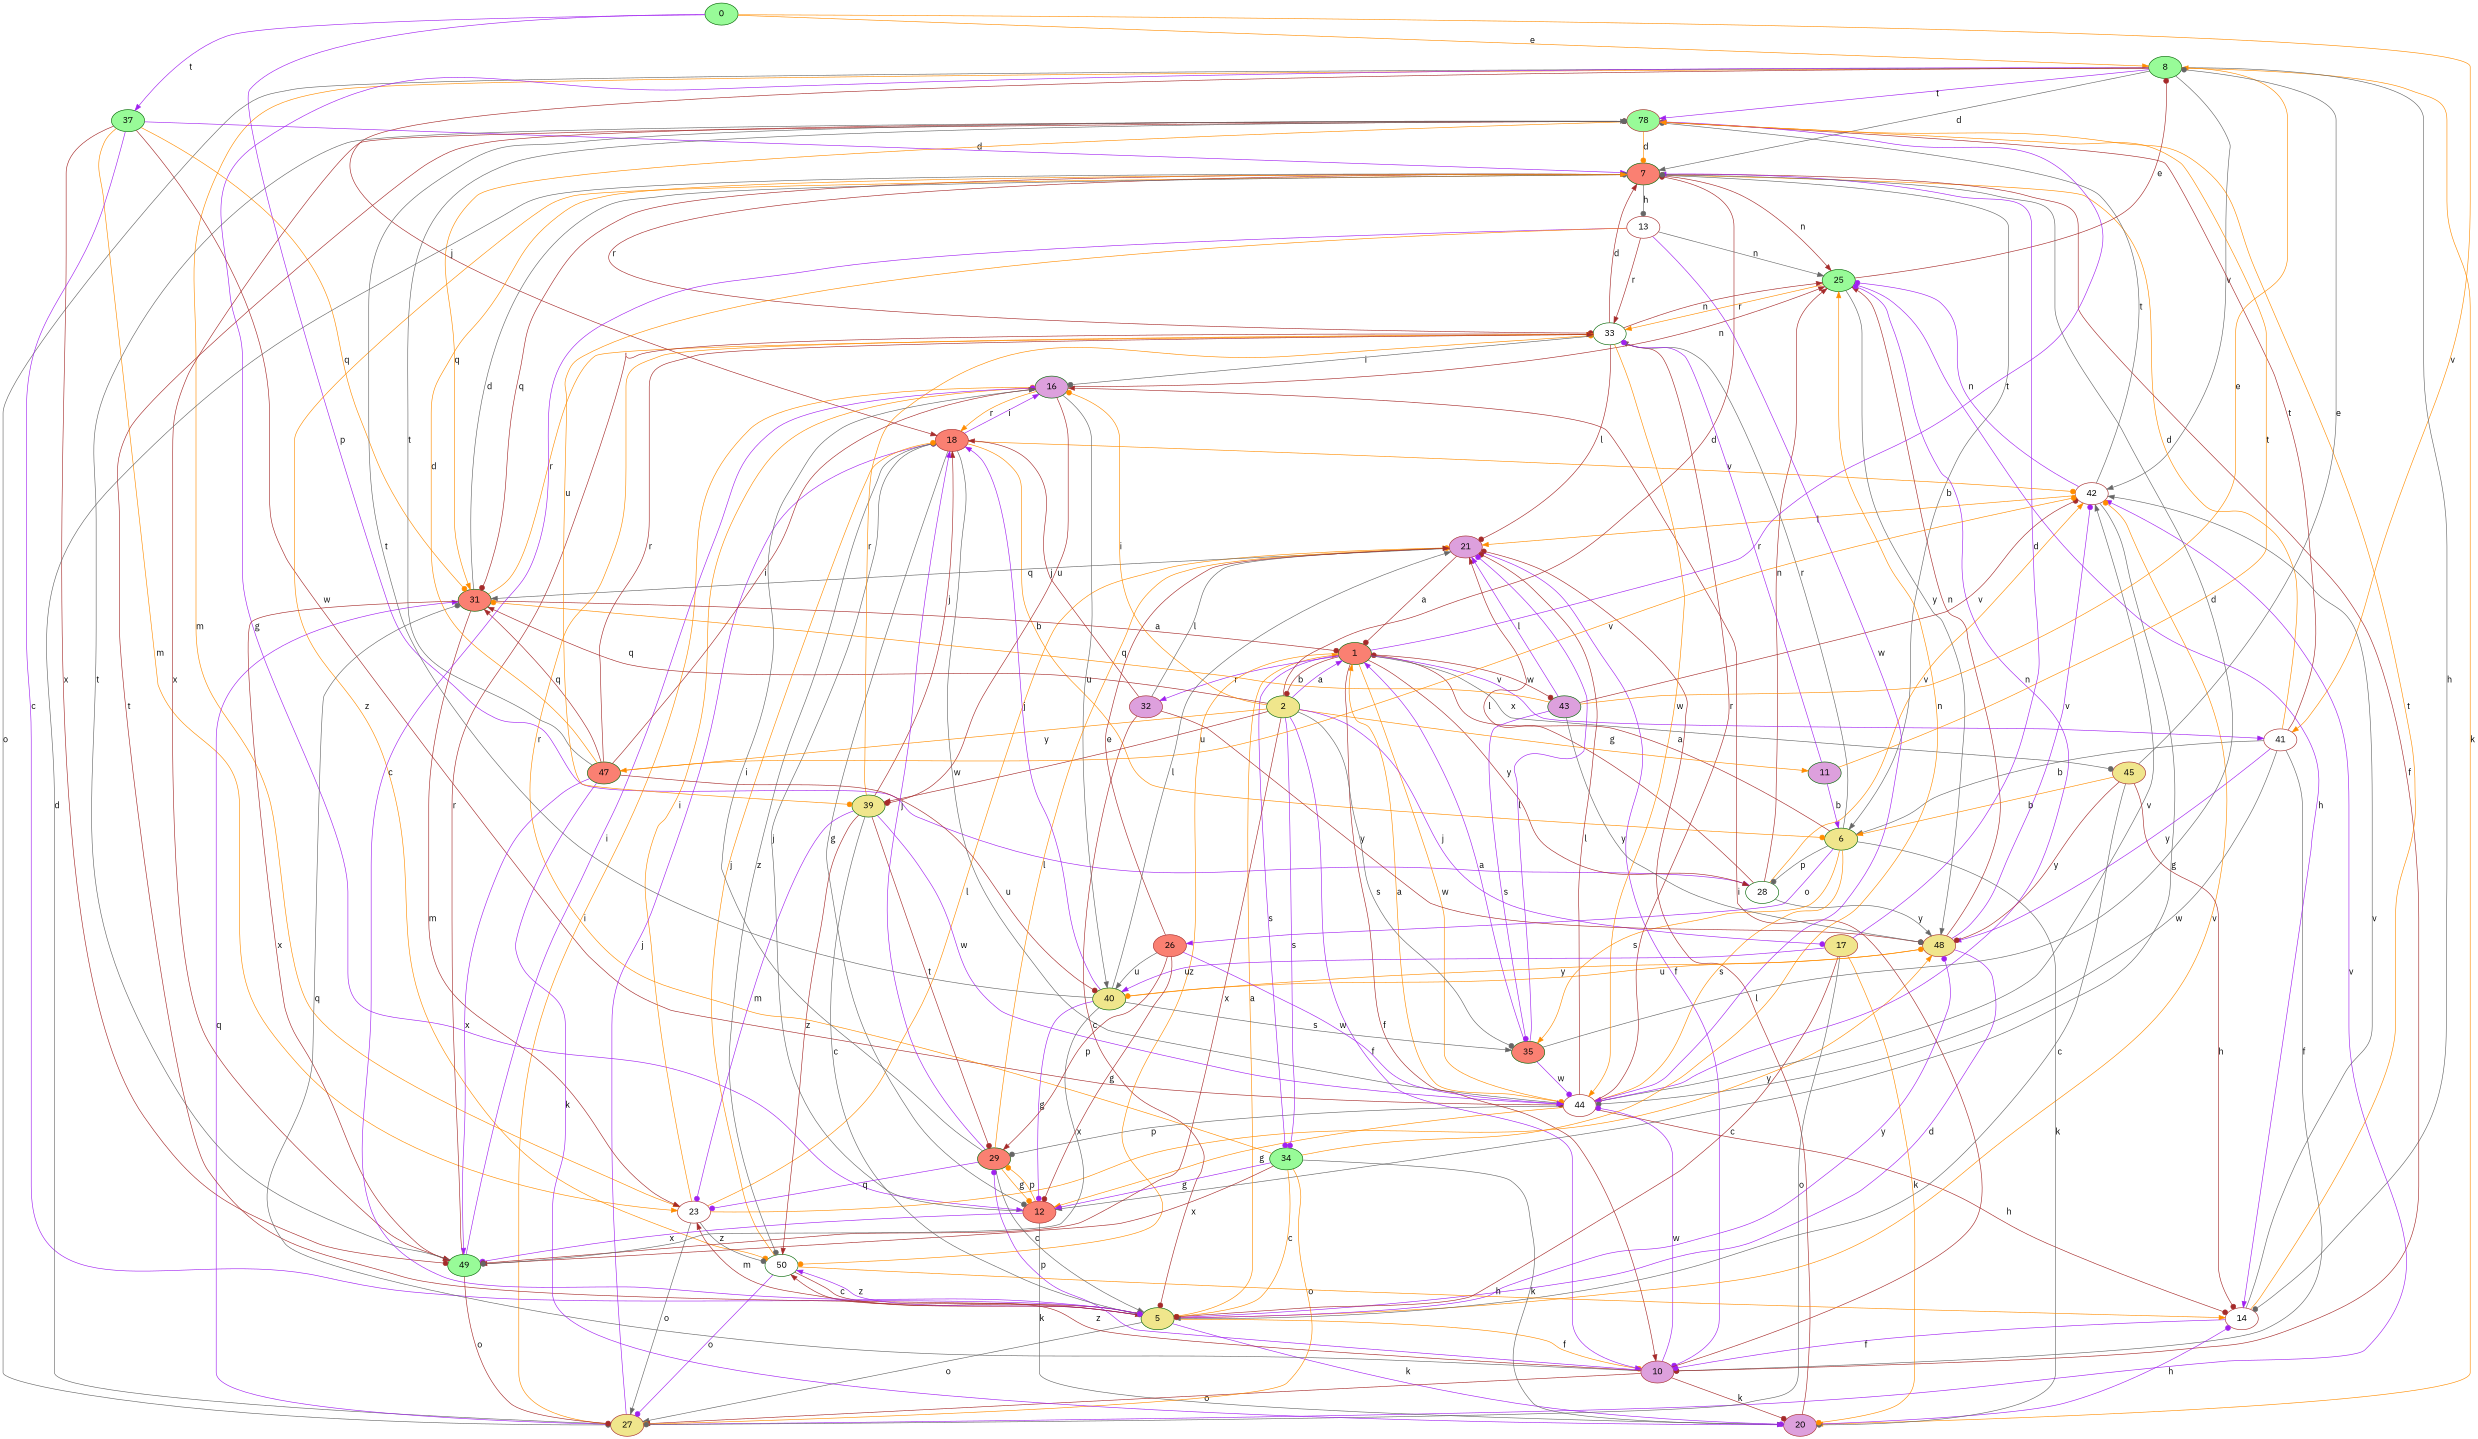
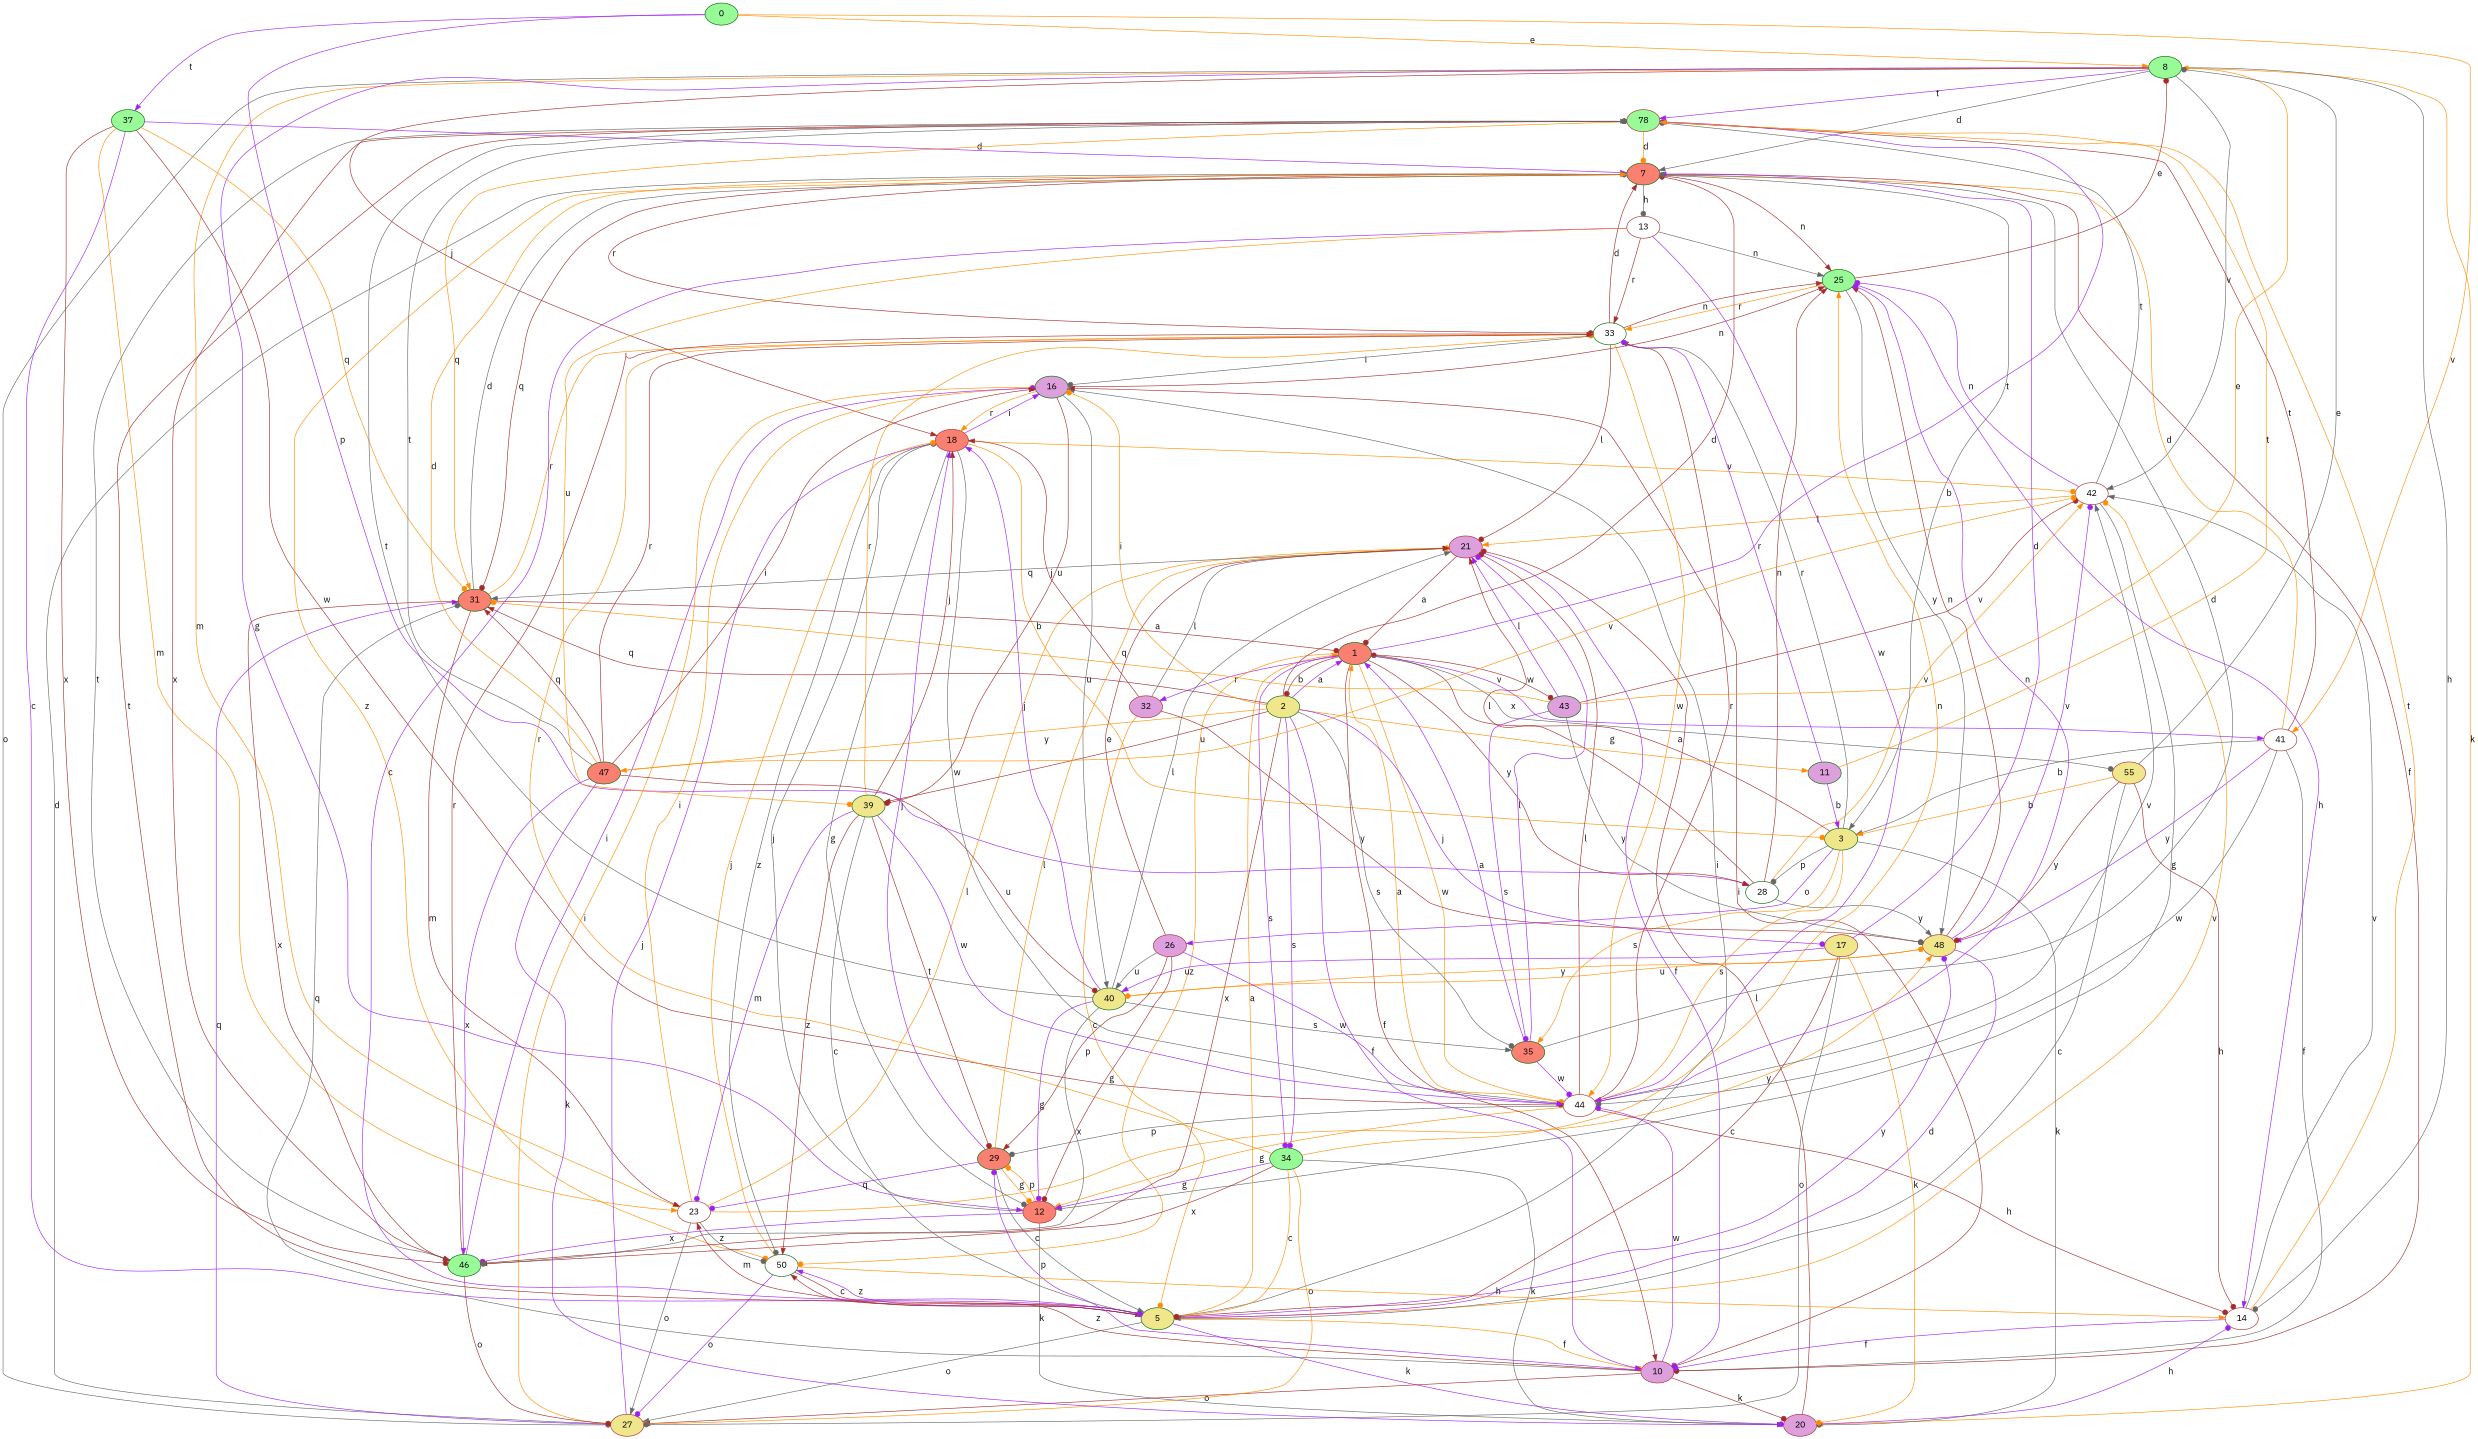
(754, 737) -> (1713, 806)
(2129, 773) -> (2129, 773)
(1841, 839) -> (1841, 839)
(1170, 946) -> (1170, 946)
(1099, 1047) -> (1099, 1047)
(464, 1265) -> (464, 1265)
(1992, 1385) -> none
